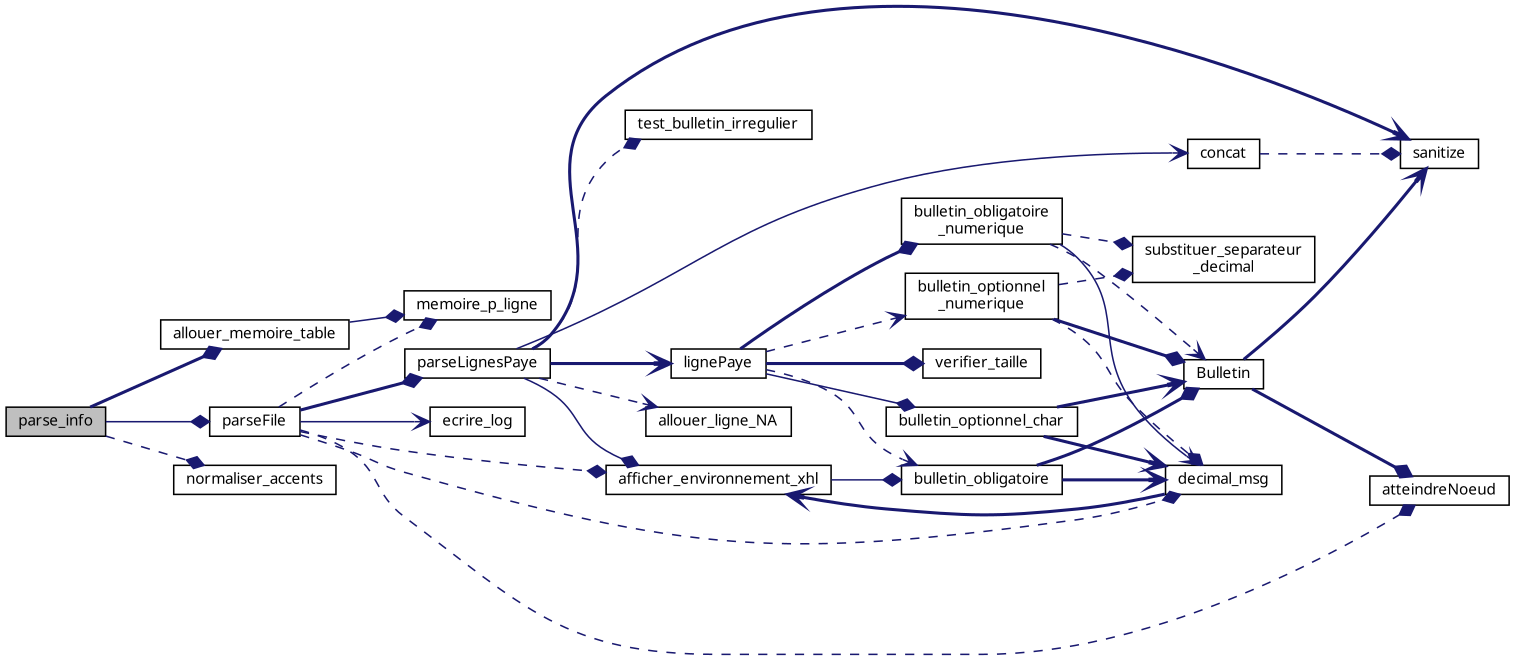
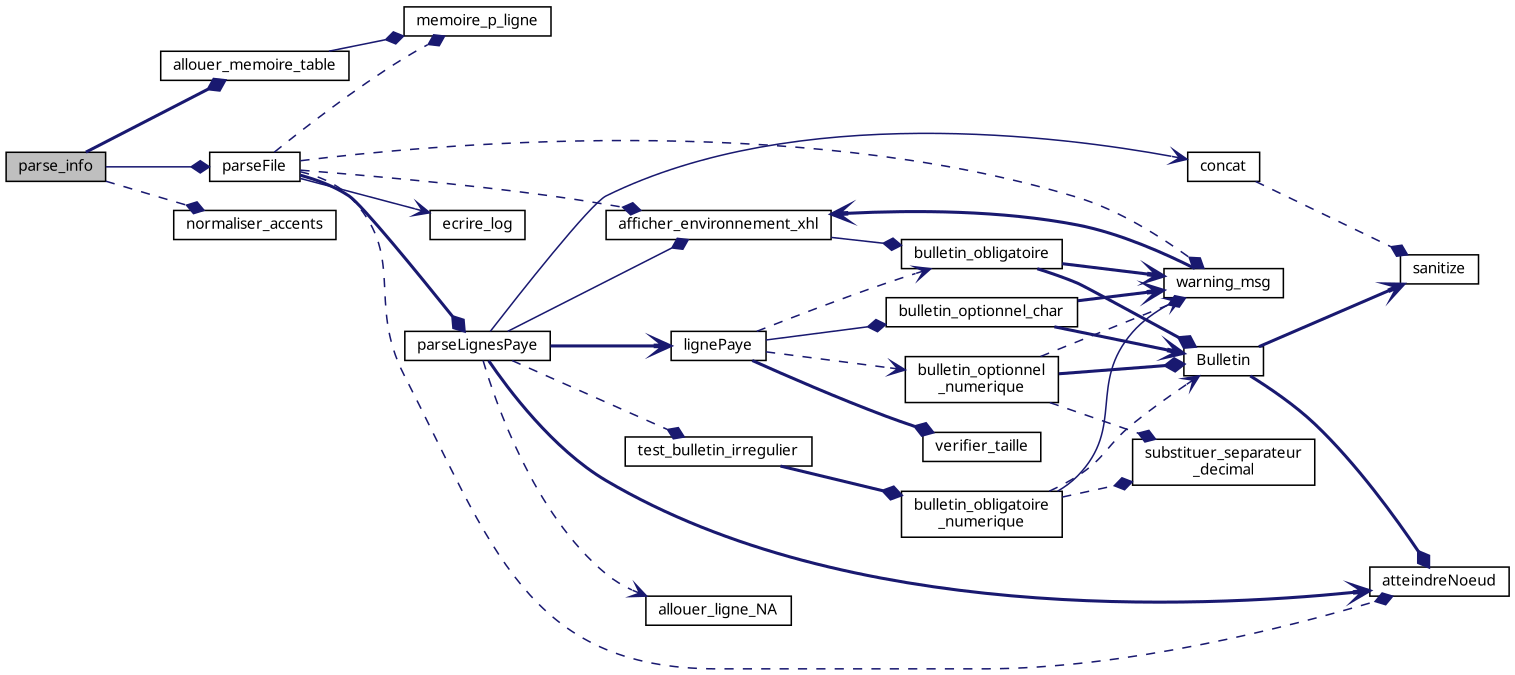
(861, 10) -> (887, 578)
(818, 297) -> (832, 478)
(1224, 480) -> (1224, 283)
